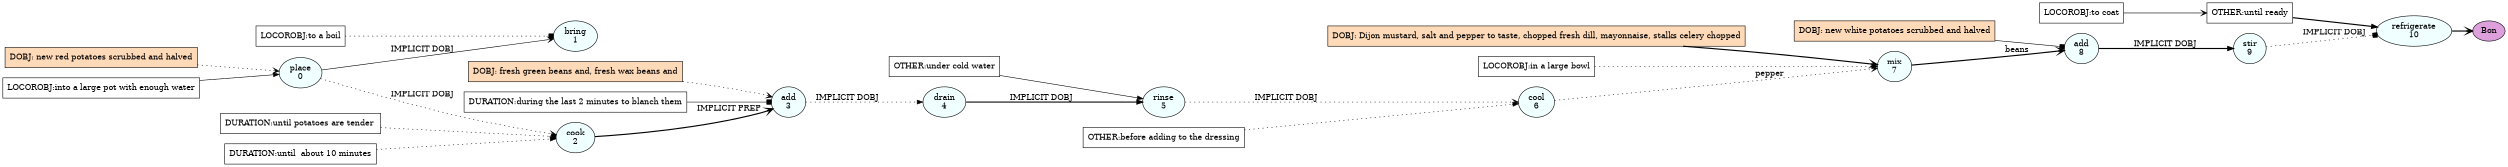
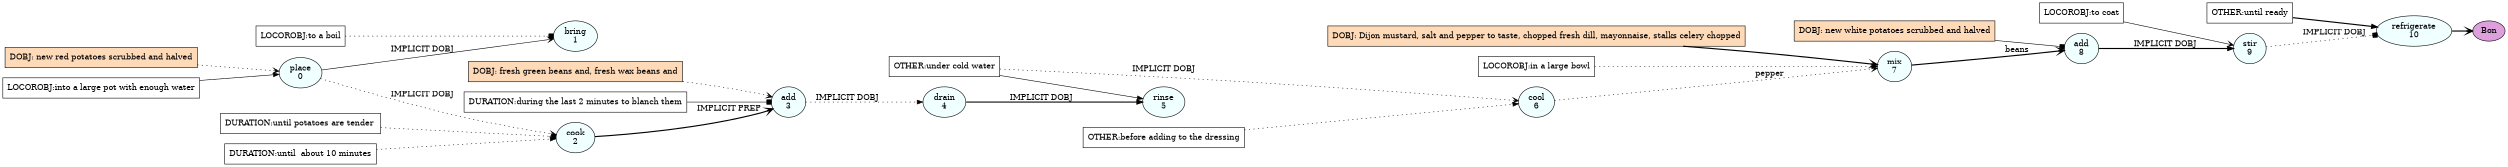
(2162, 13) -> (2176, 33)
(1349, 102) -> (1257, 83)
